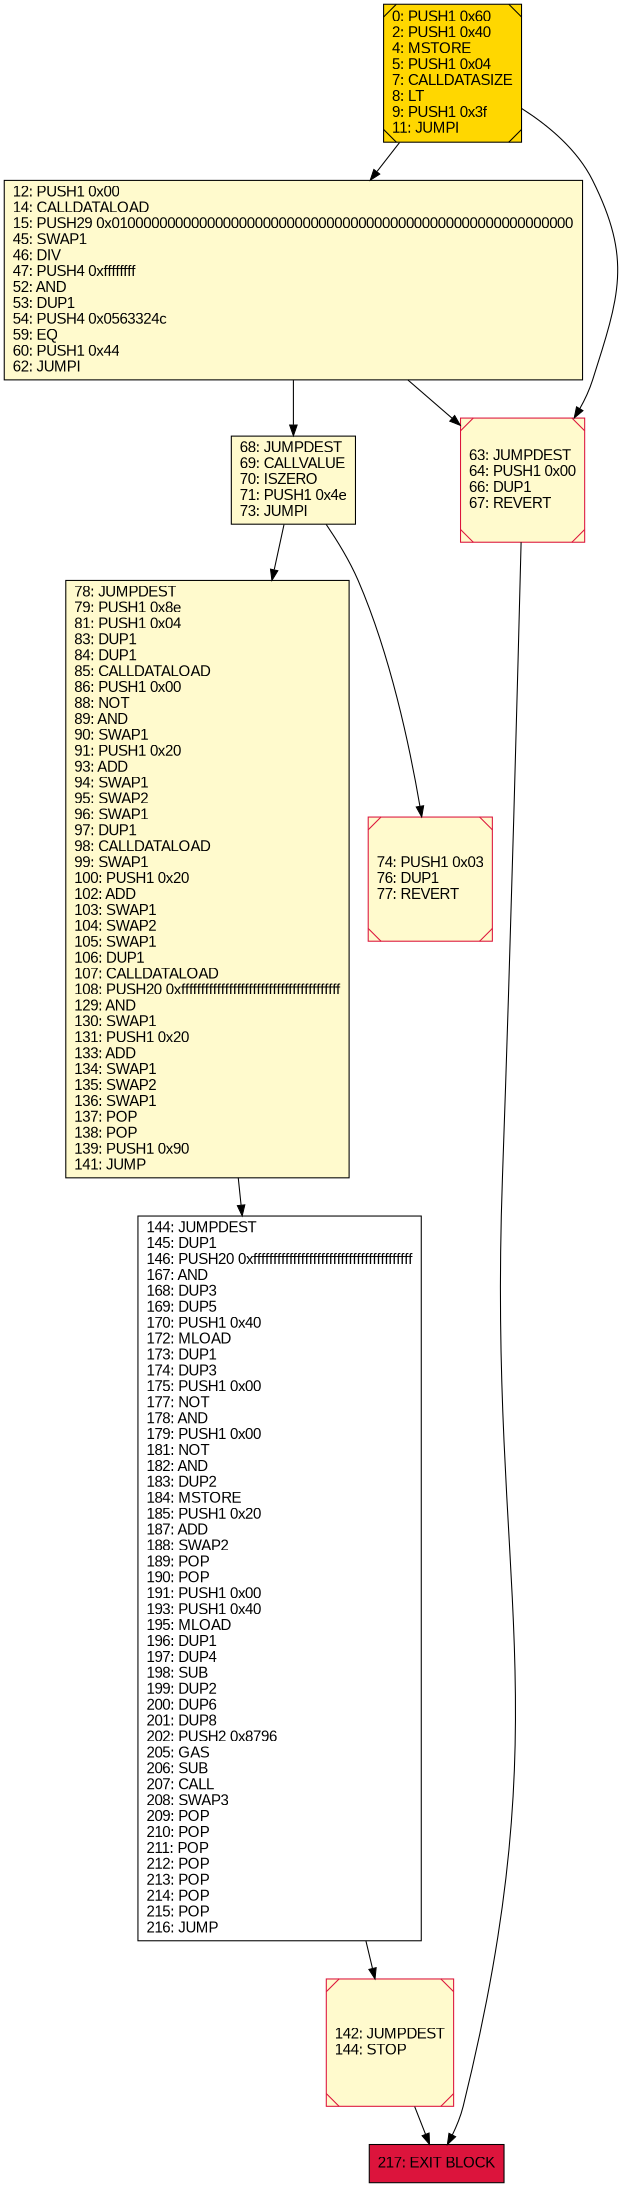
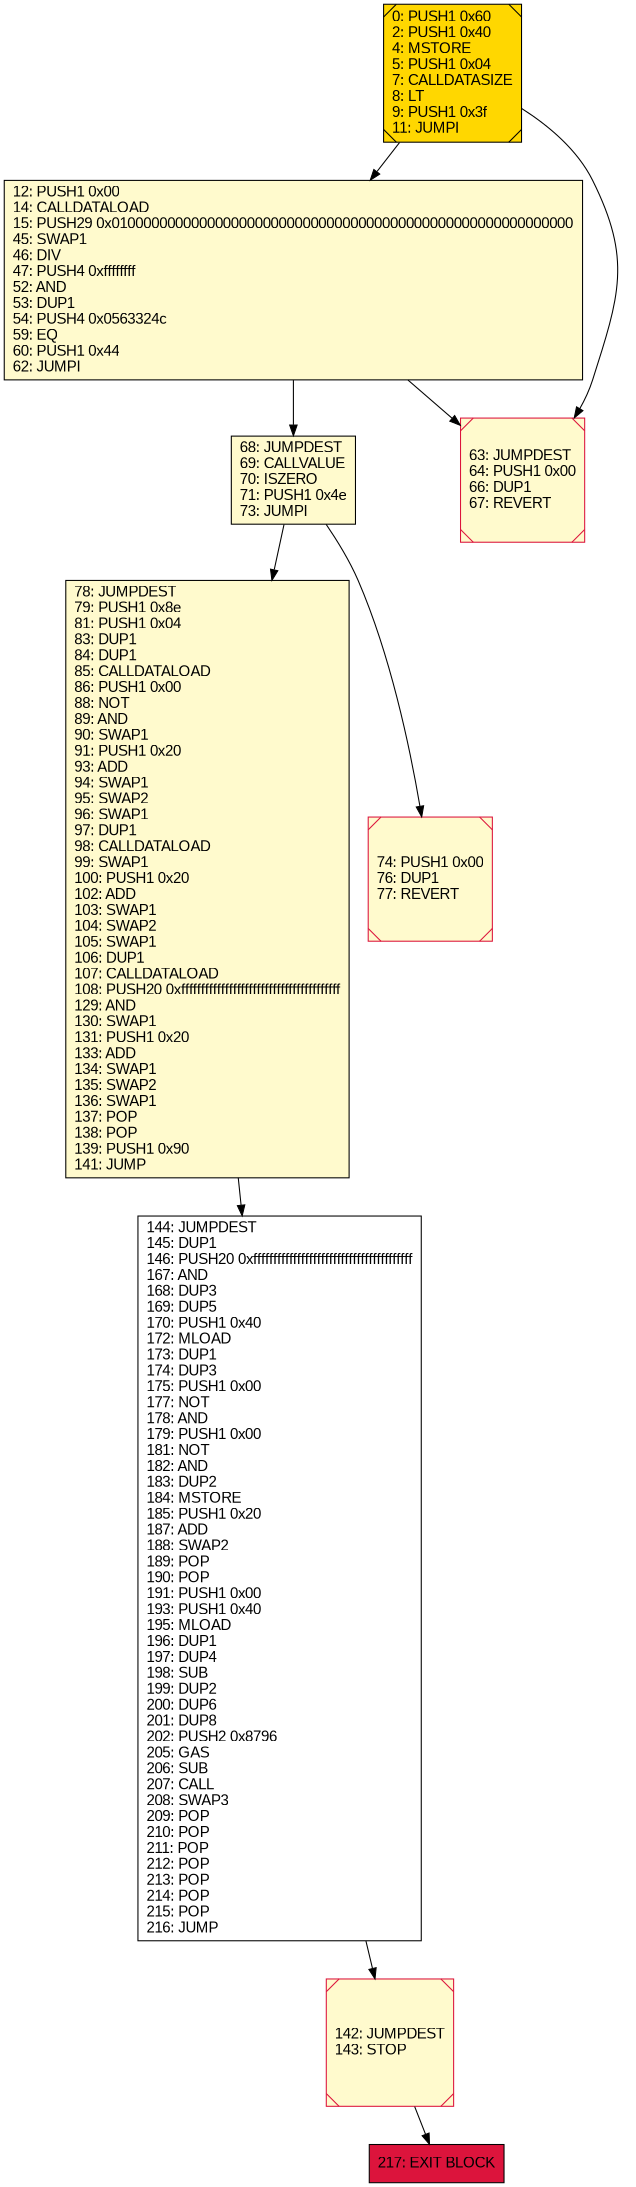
(430, 879) -> (430, 879)
(501, 1342) -> none
(390, 2043) -> (390, 2043)
